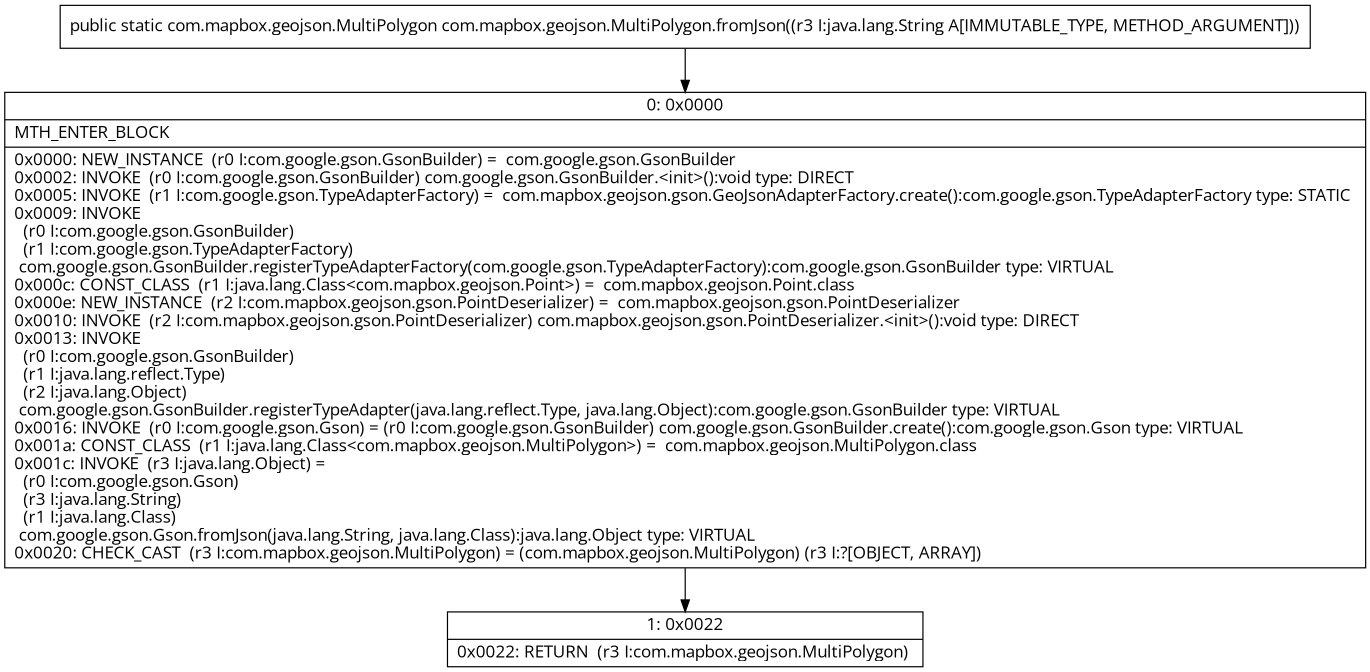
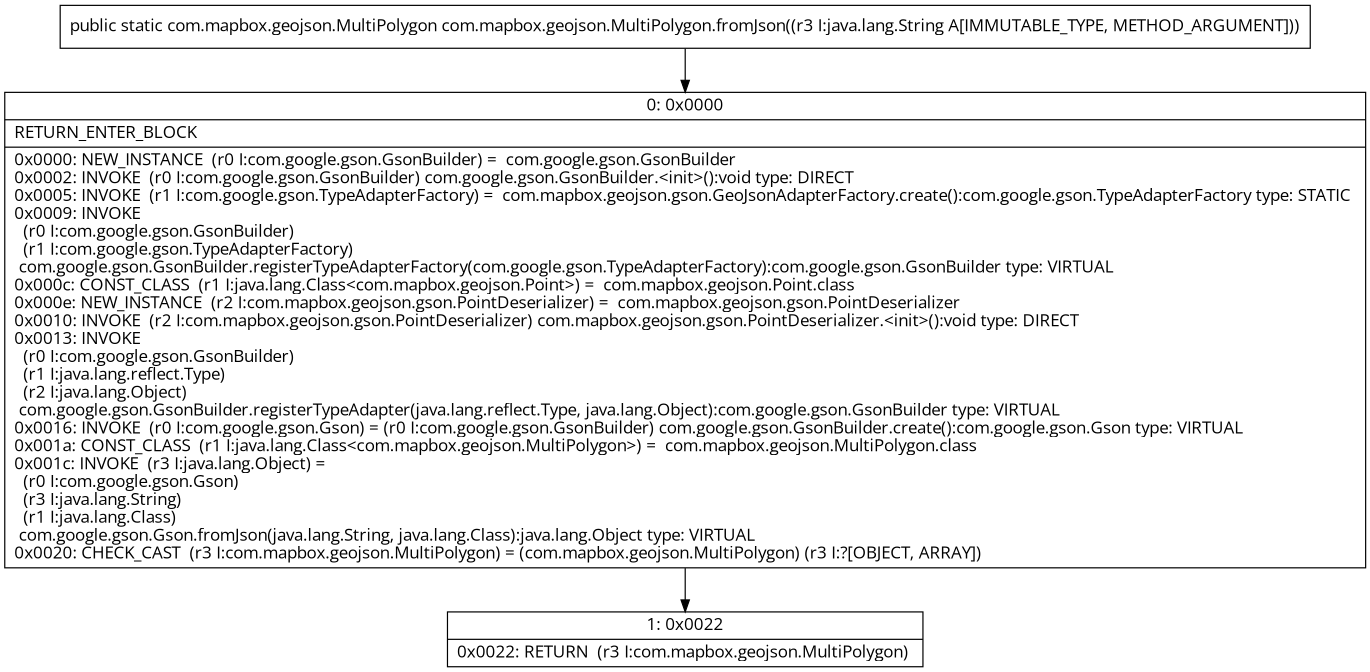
(92, 133) -> (106, 133)
